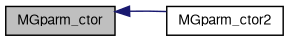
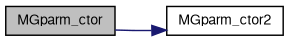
(148, 11) -> (133, 30)
